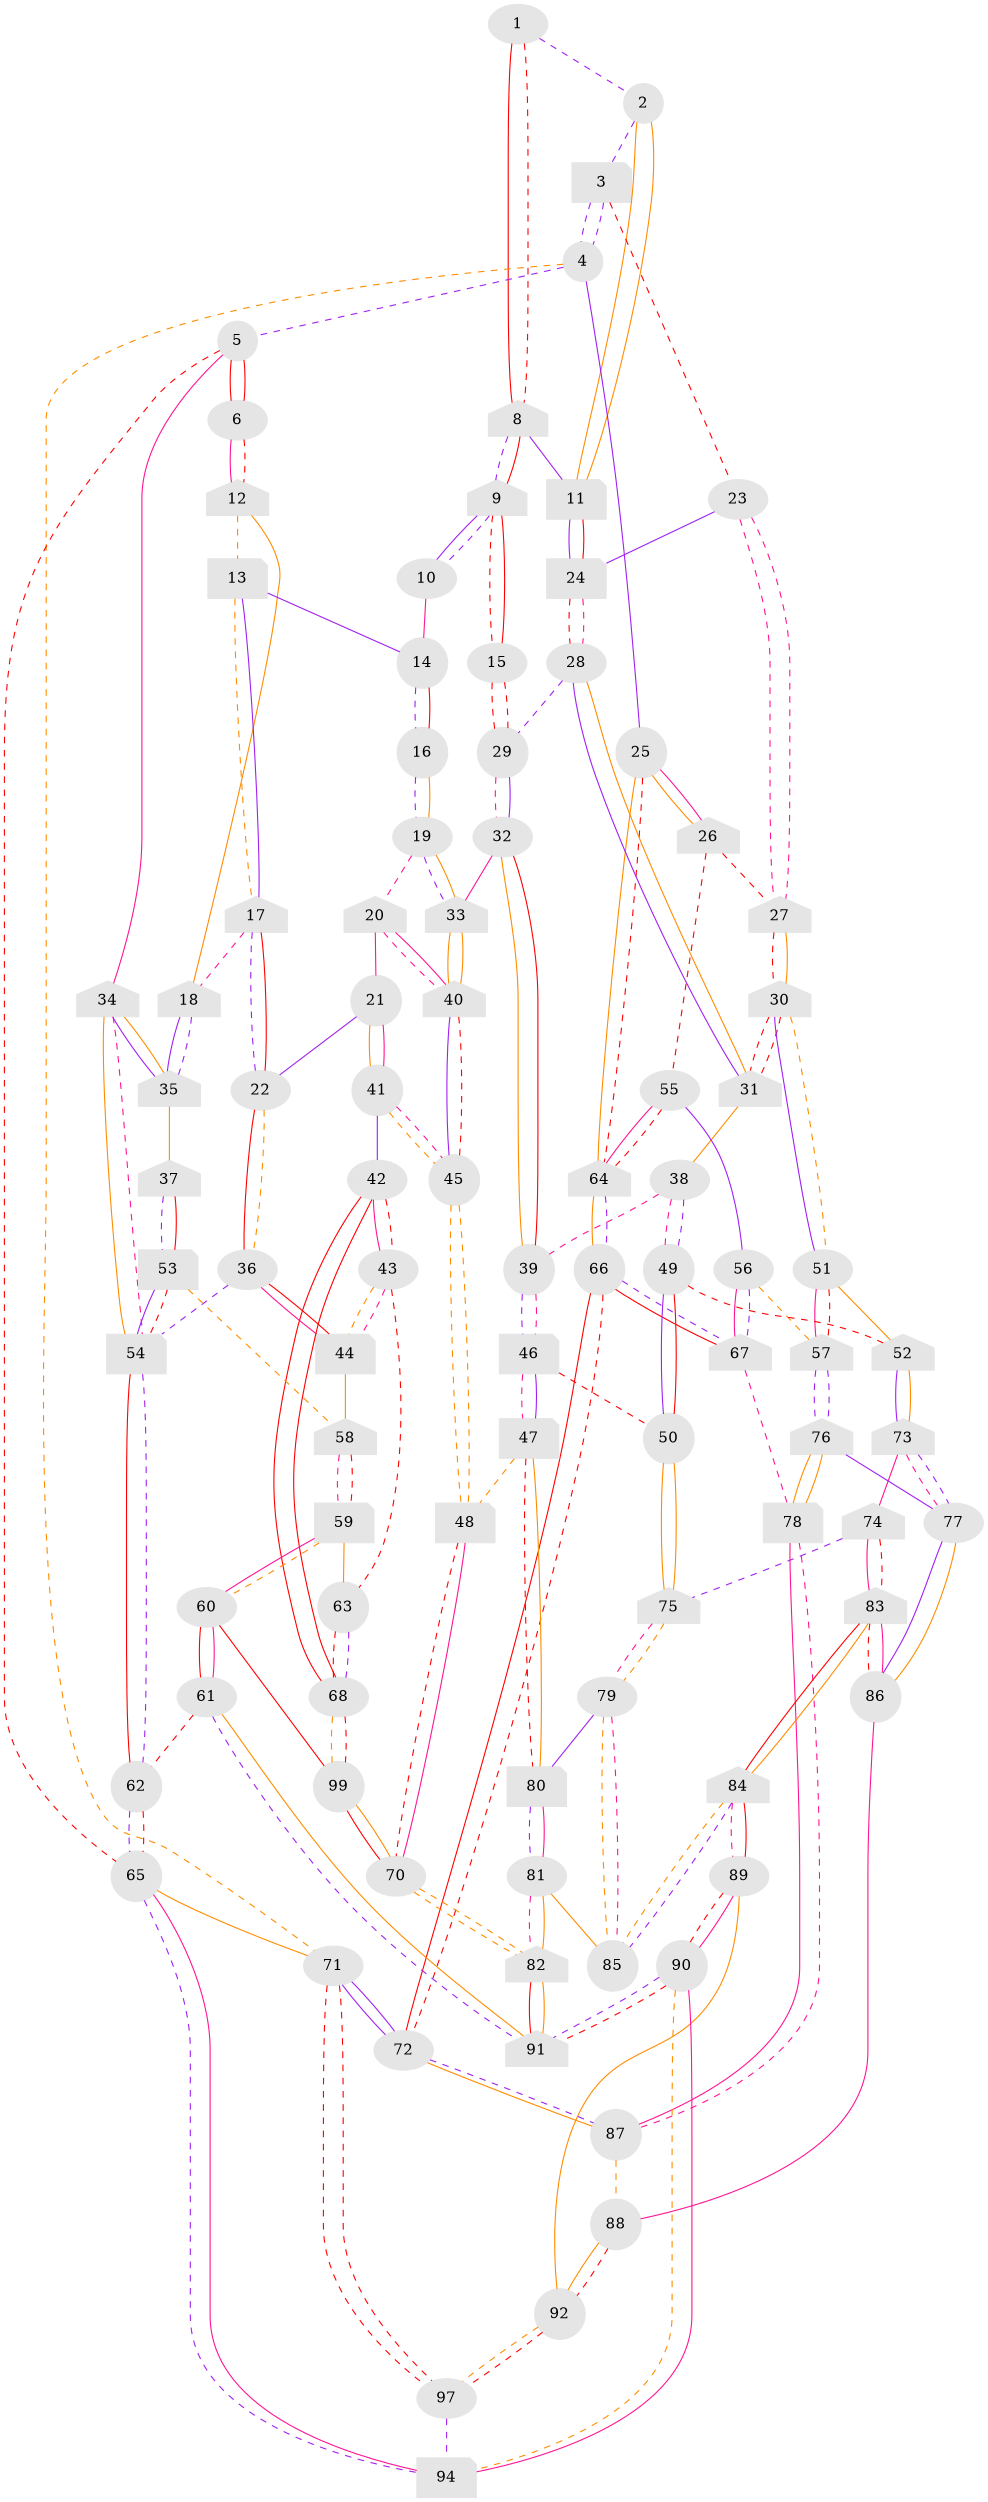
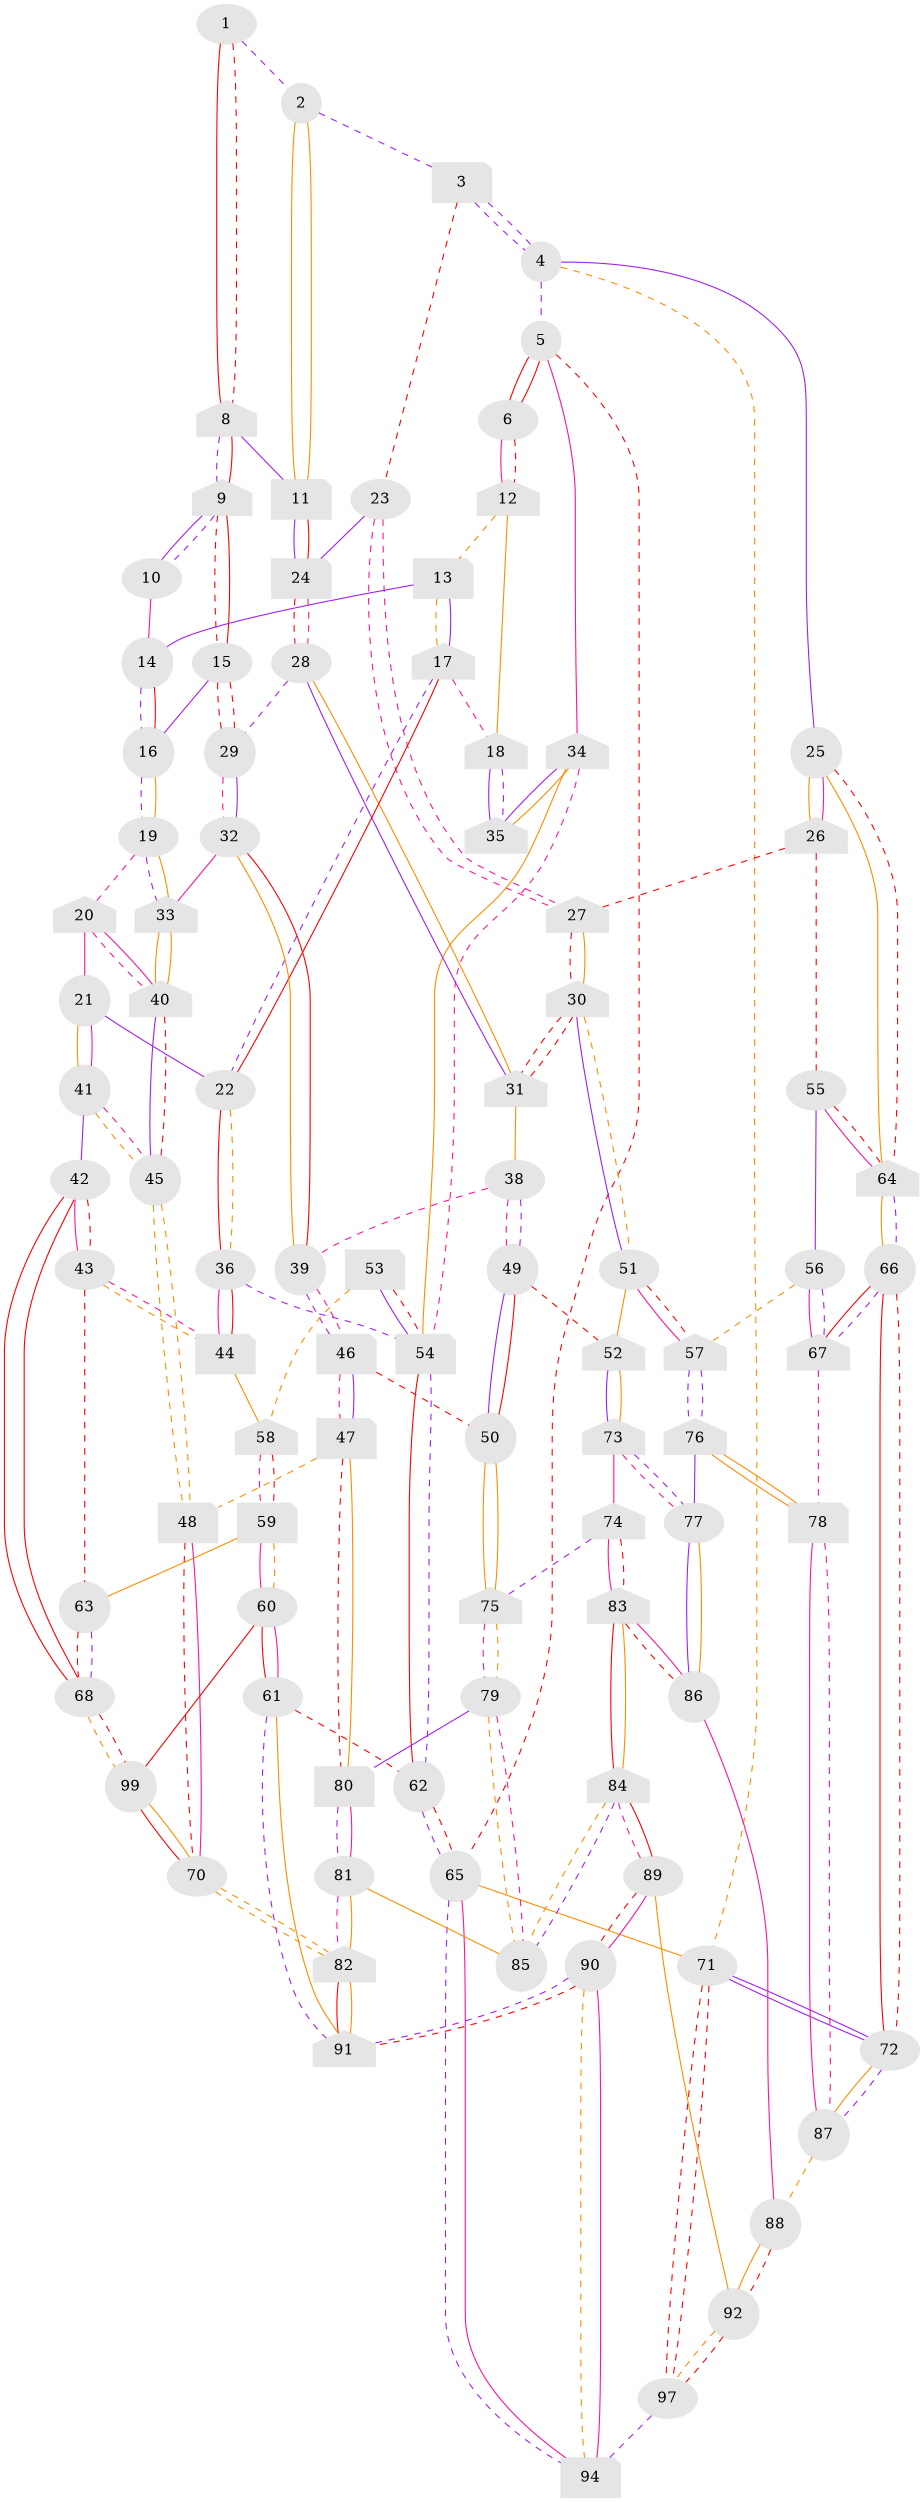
none -> (186, 707)
(169, 1180) -> none
